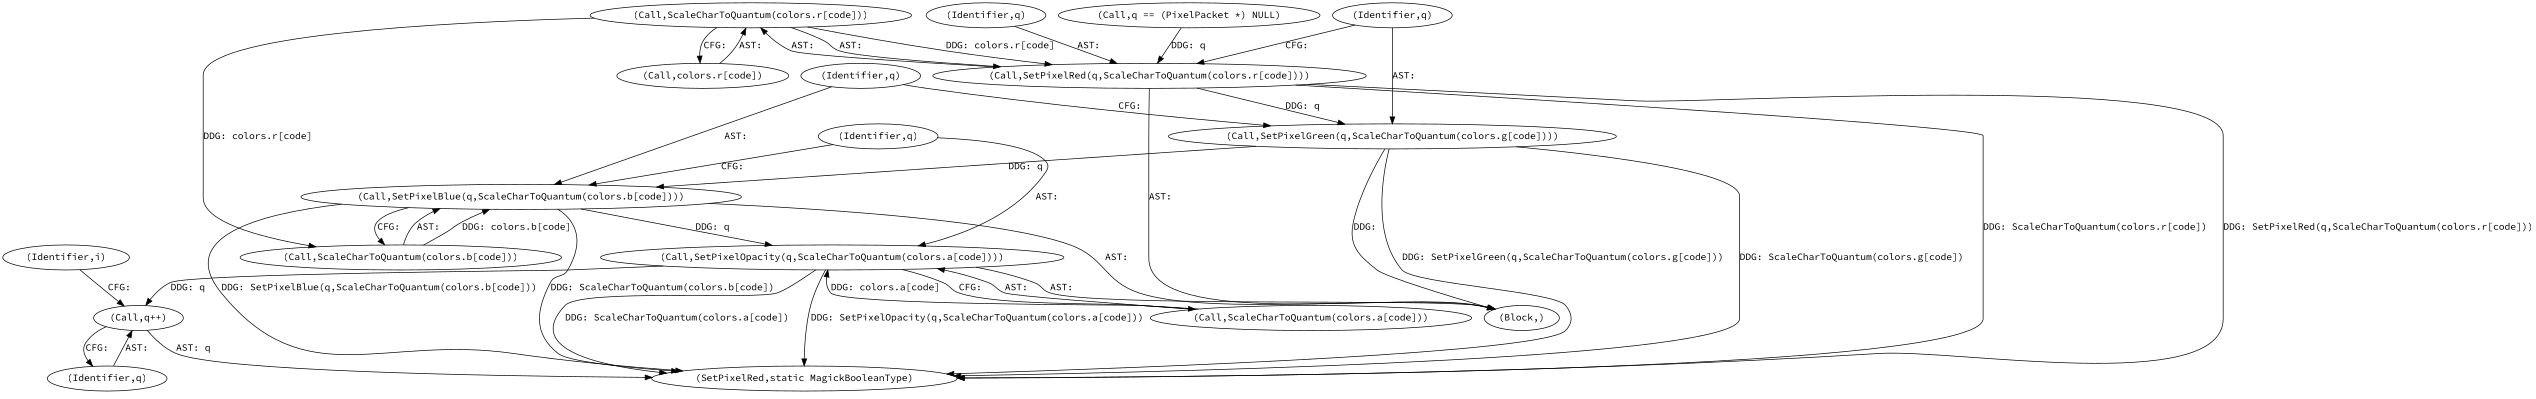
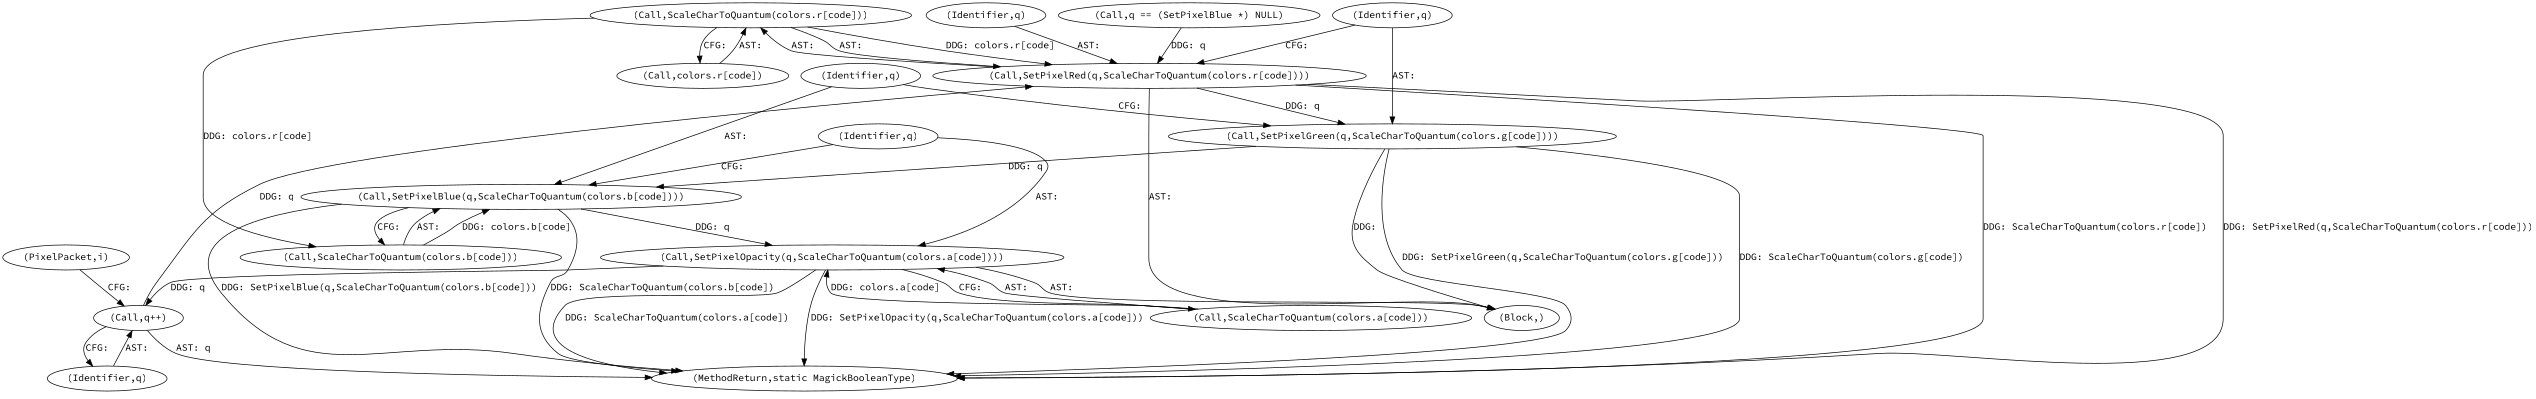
(1189, 15) -> (1189, 15)
none -> (556, 134)
(66, 257) -> (66, 257)
(1100, 264) -> none
(804, 379) -> (804, 379)
